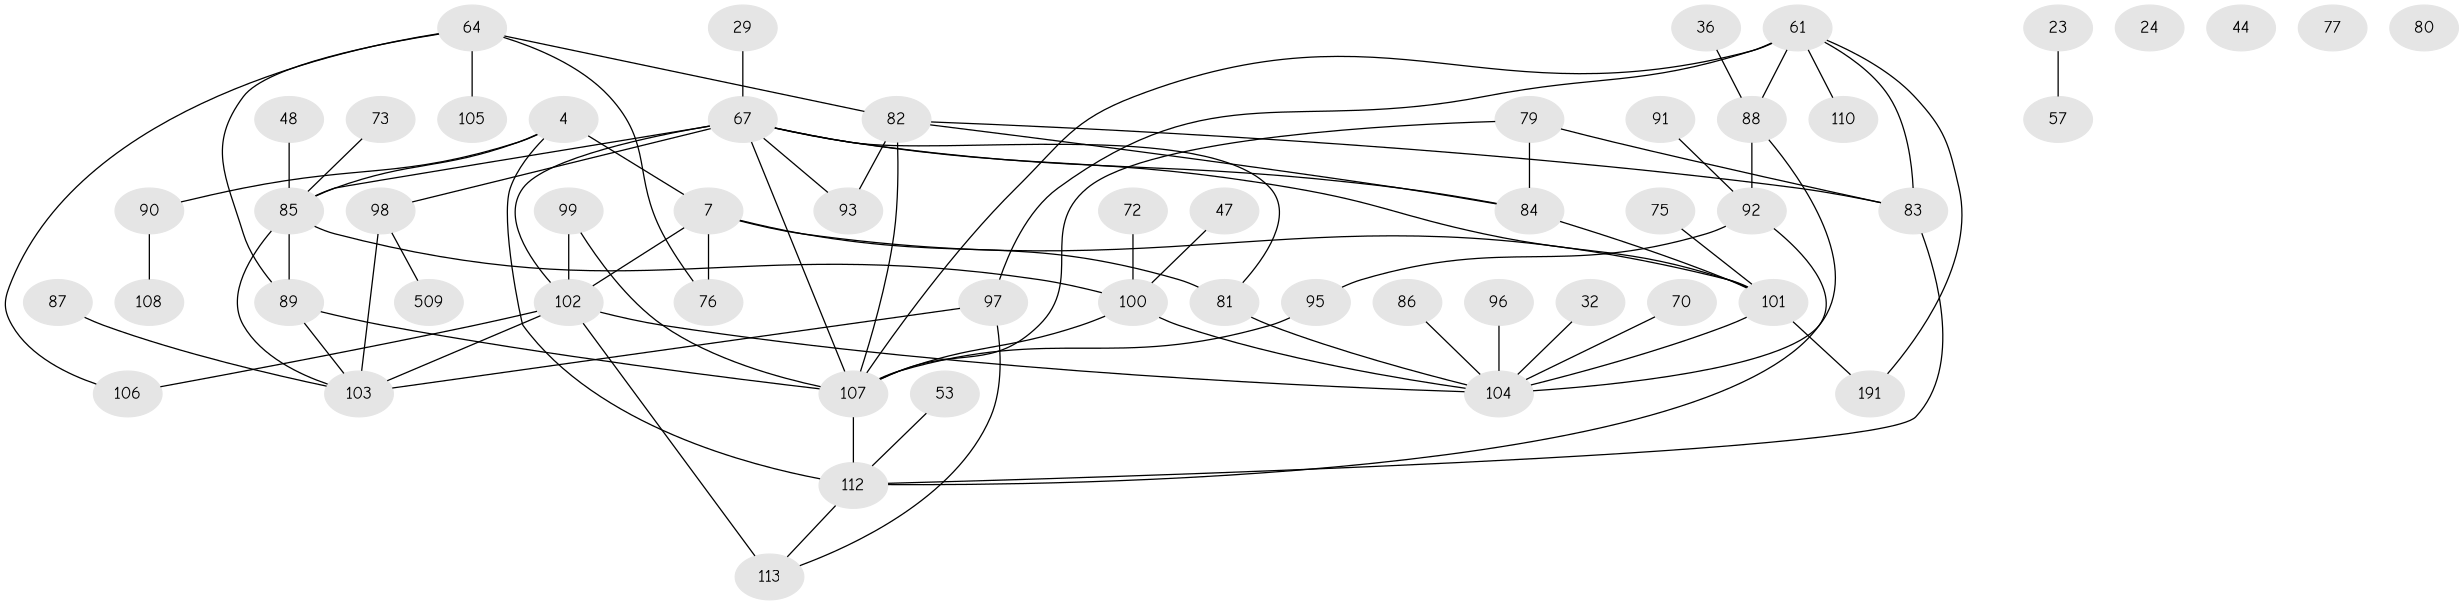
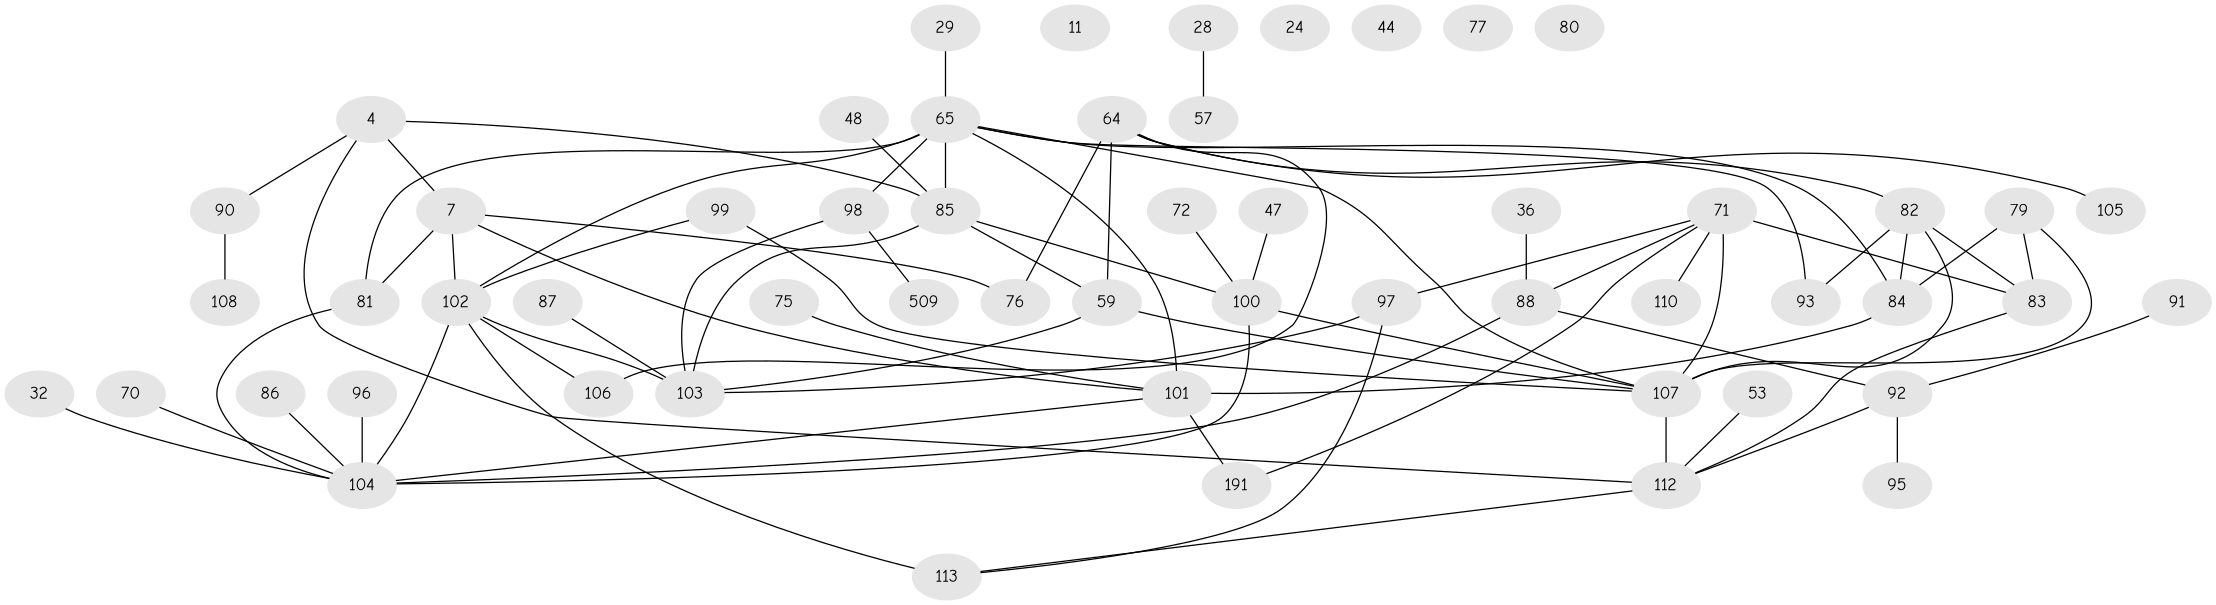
none -> (1075, 28)
(1798, 28) -> (1722, 211)
(2058, 28) -> (1203, 28)
(381, 119) -> none
(743, 119) -> (946, 119)
(289, 302) -> (1107, 302)
(1085, 348) -> none
